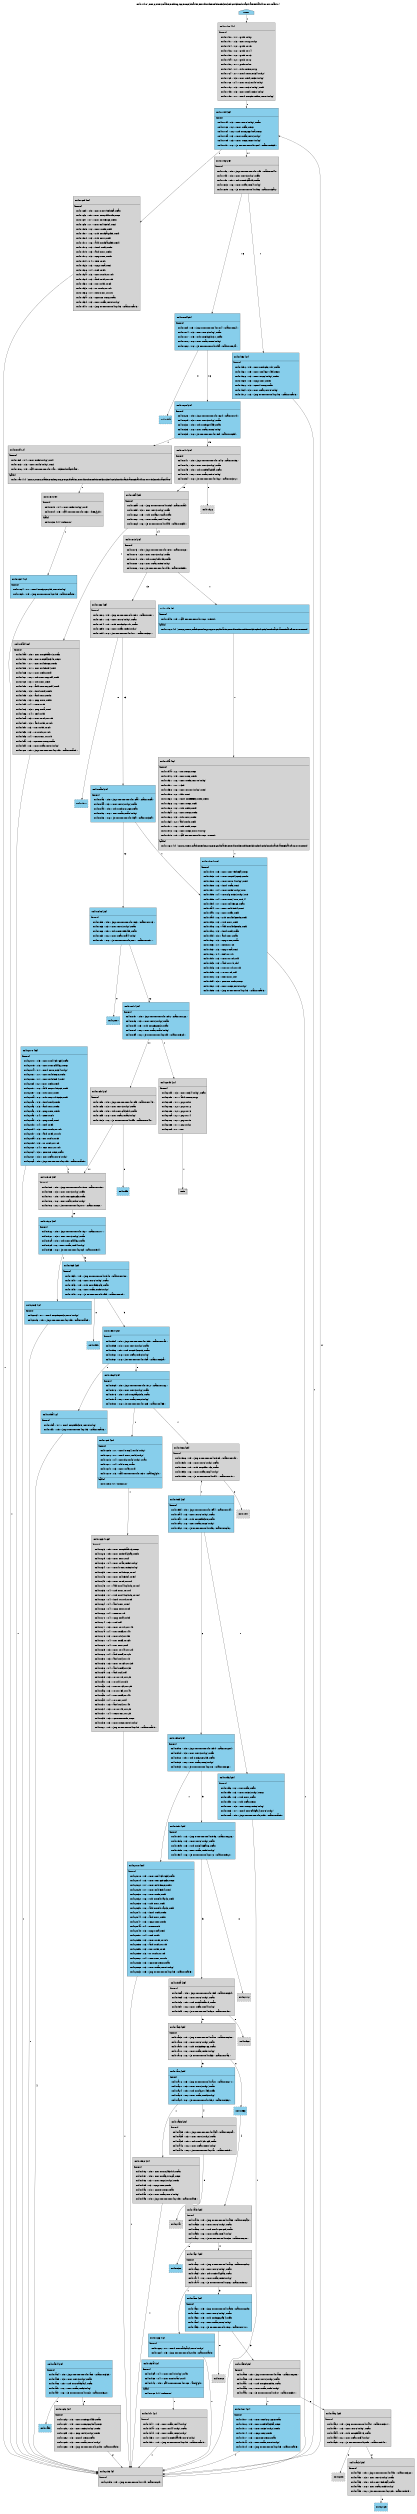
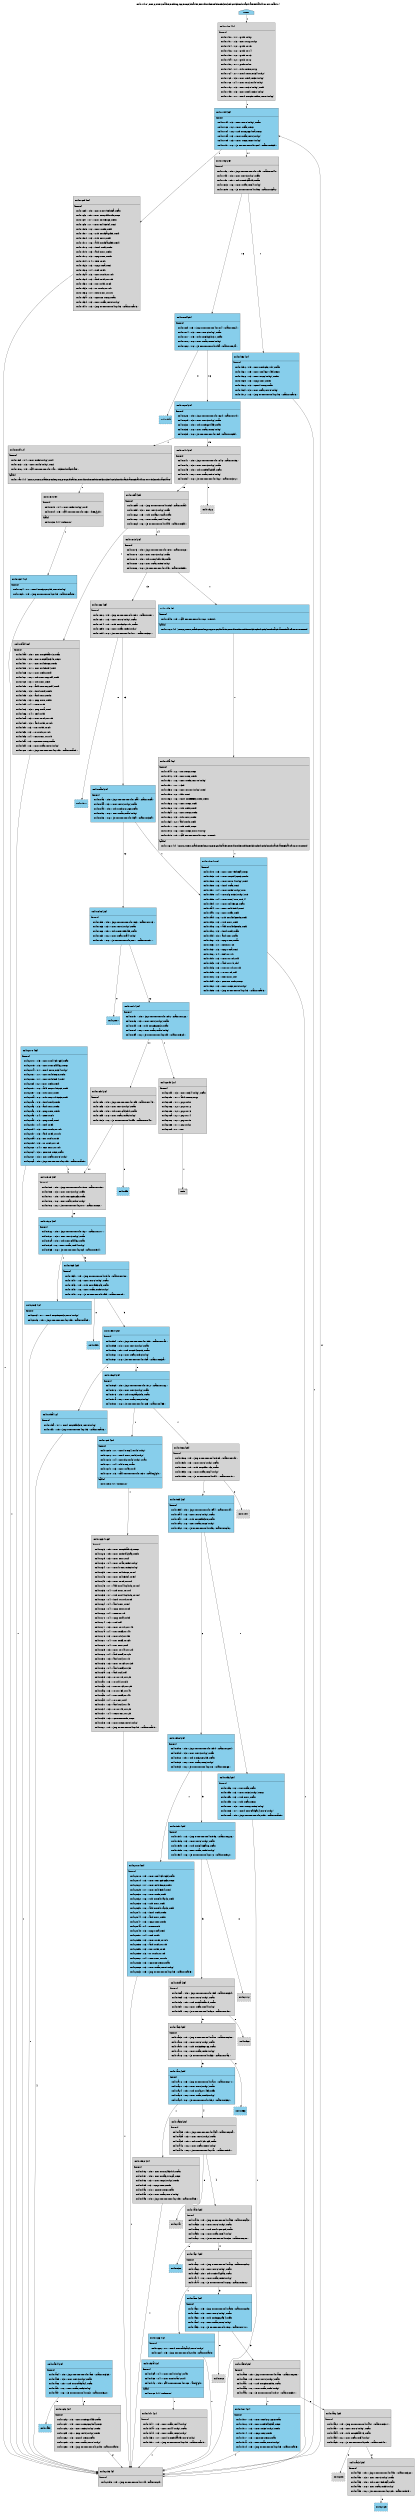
(201, 1489) -> (204, 1487)
(236, 2160) -> (211, 2179)
